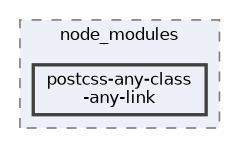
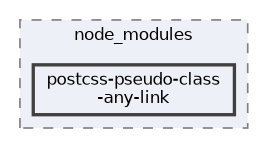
(120, 90) -> (134, 90)
